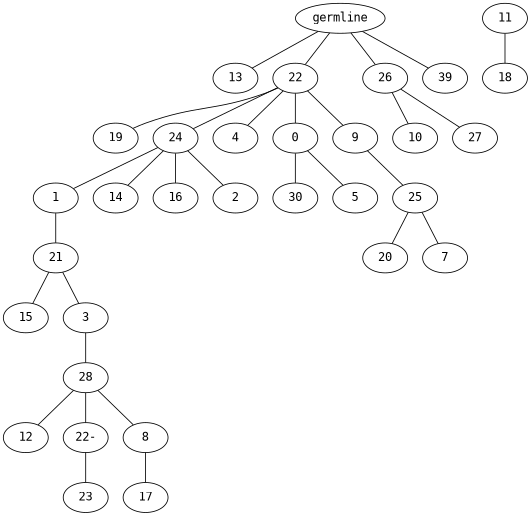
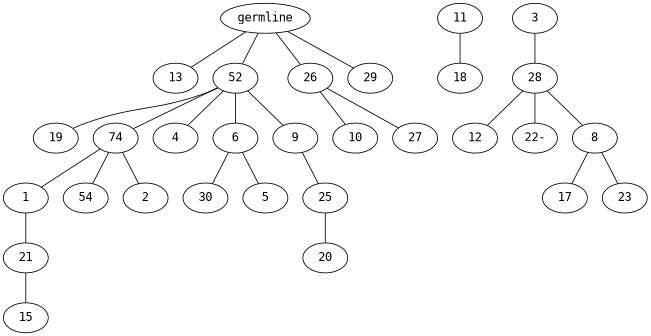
(295, 78) -> (235, 78)
(445, 78) -> (370, 78)
(176, 138) -> (116, 138)
(295, 138) -> (235, 138)
(116, 198) -> (86, 198)
(176, 198) -> none
(445, 258) -> none
(71, 288) -> none
(86, 468) -> (610, 168)
